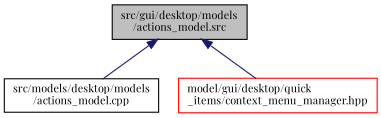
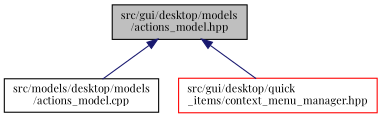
(180, 22) -> (180, 22)
(278, 96) -> (278, 96)
